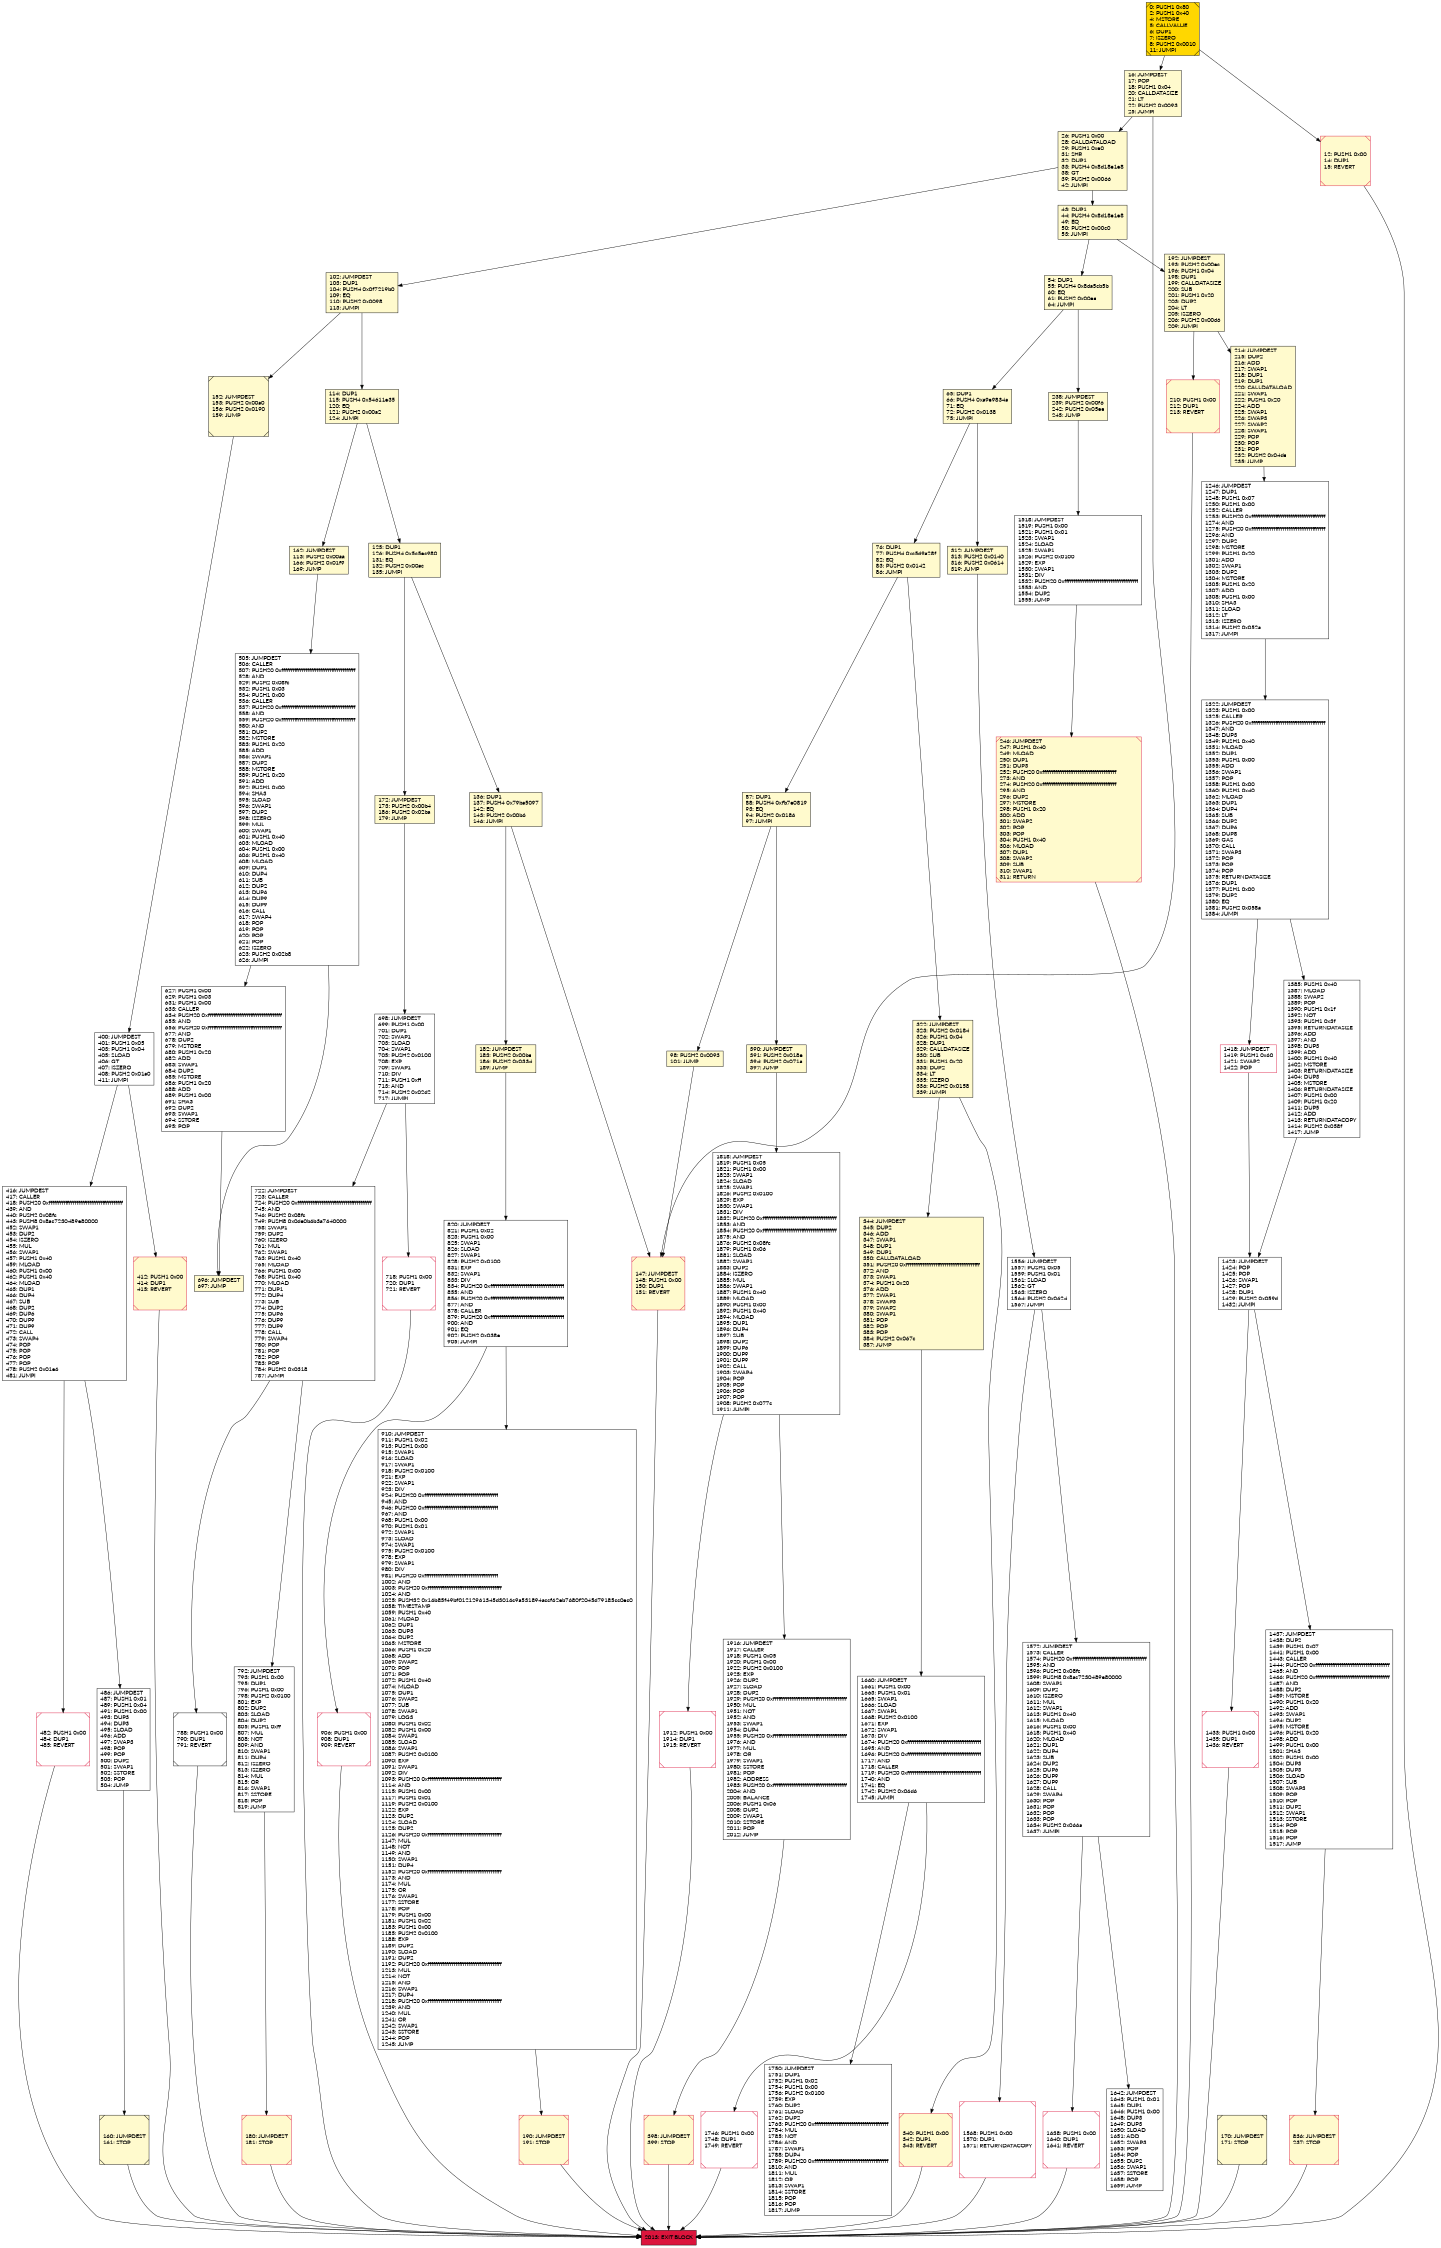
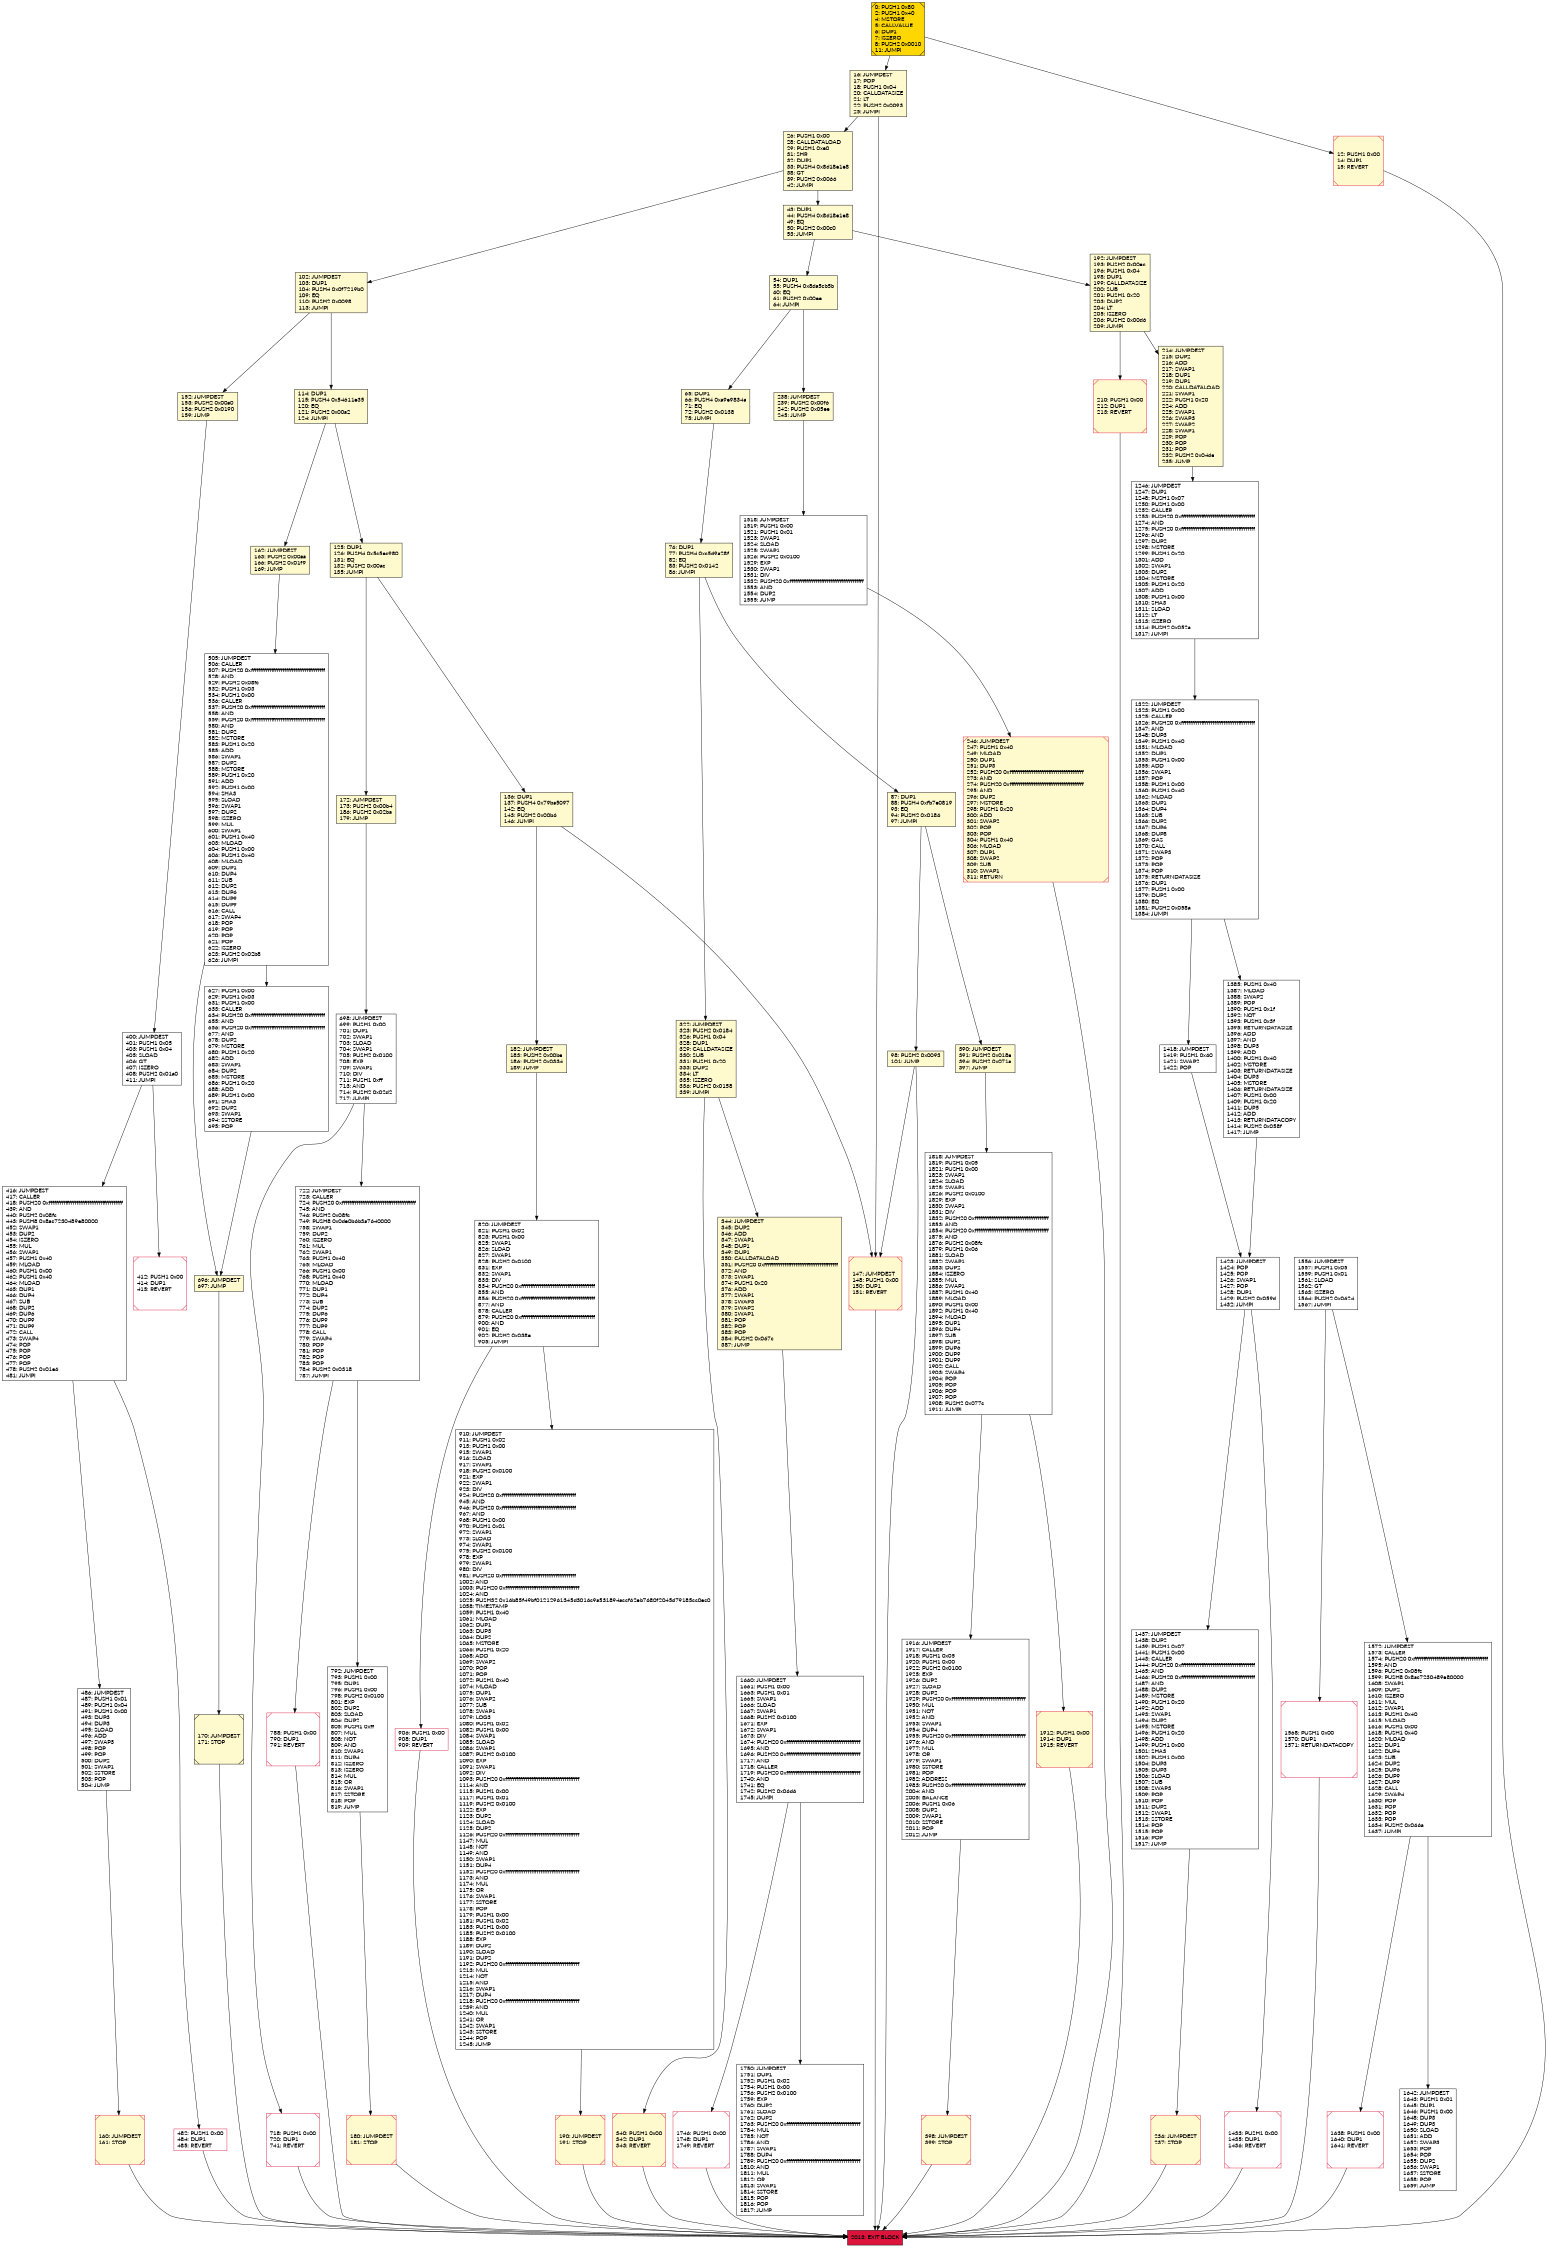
(239, 406) -> (208, 406)
(319, 560) -> (280, 560)
(977, 560) -> none
(1248, 1059) -> (1188, 1059)
(160, 1283) -> (160, 1283)
(409, 1283) -> (293, 2140)
none -> (219, 1501)
(63, 1739) -> (200, 2140)
(200, 1739) -> (293, 1739)
(344, 1739) -> (422, 1739)
(688, 1739) -> (1065, 1739)
(166, 1990) -> (888, 1645)
(124, 2140) -> (120, 2140)
(1314, 2140) -> (1176, 2140)
